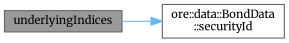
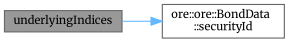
(223, 21) -> (223, 21)
